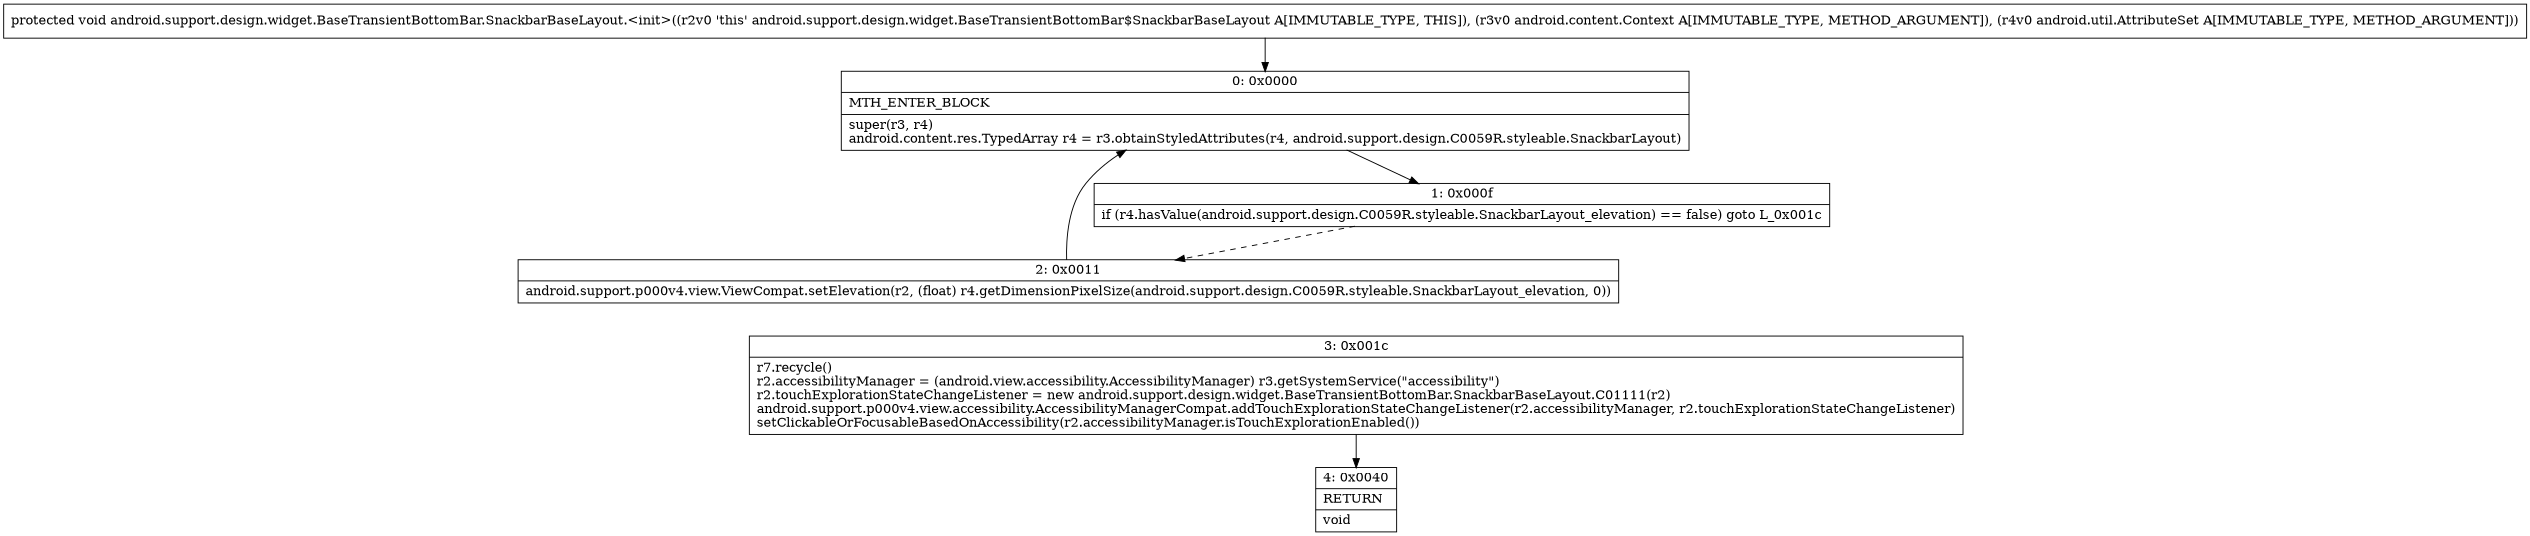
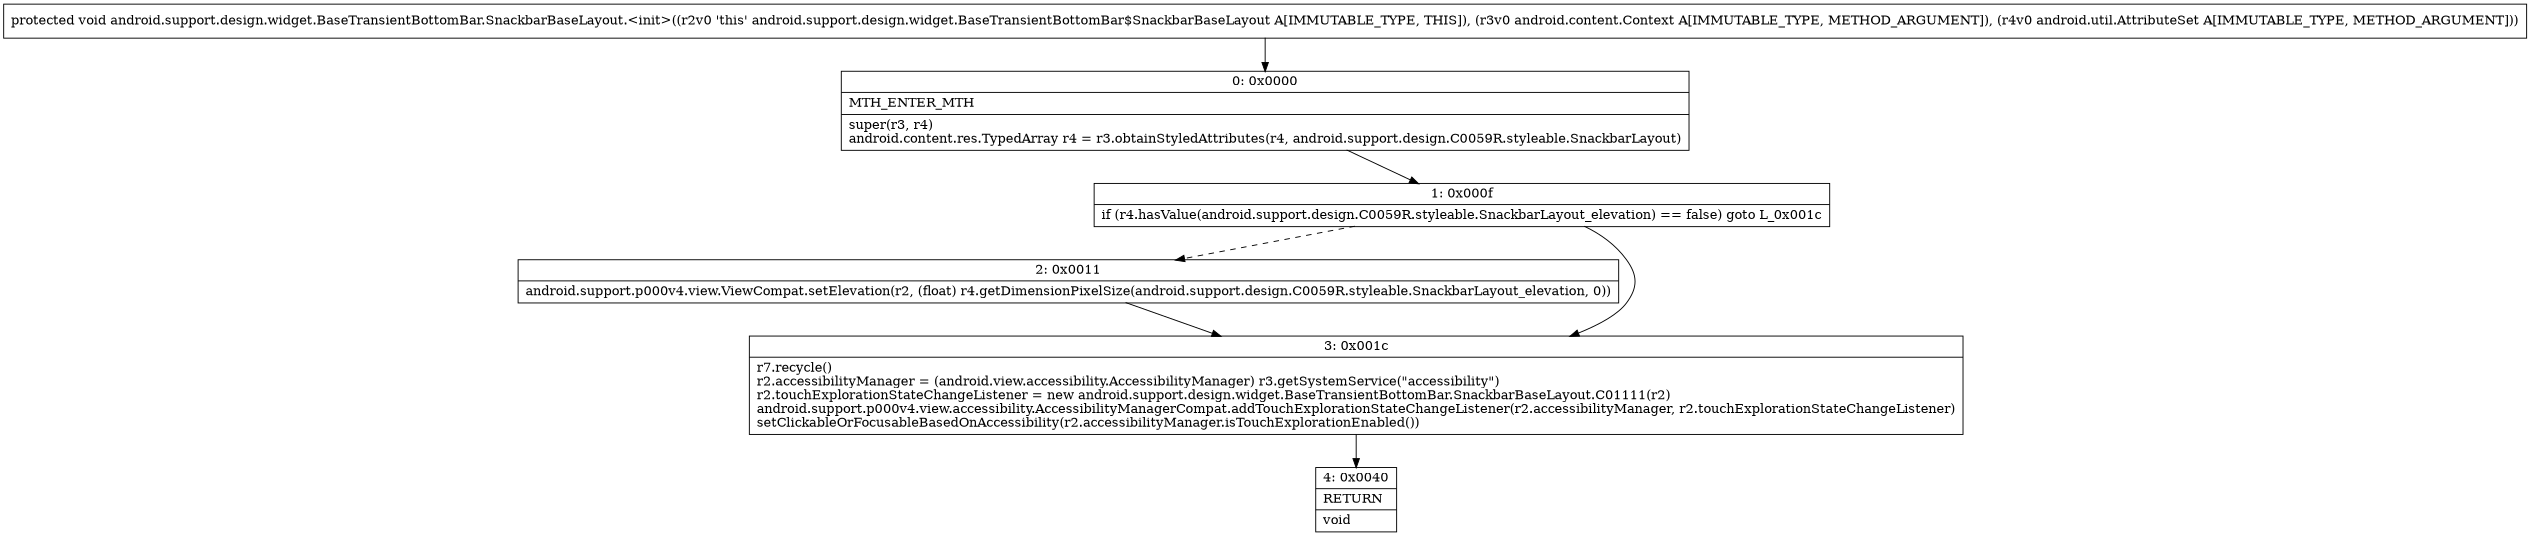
(919, 103) -> (912, 103)
(1076, 199) -> (1169, 318)
none -> (1635, 283)
